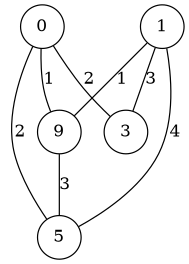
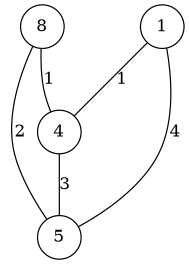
(42, 27) -> (42, 27)
(59, 132) -> (59, 132)
(126, 132) -> none
